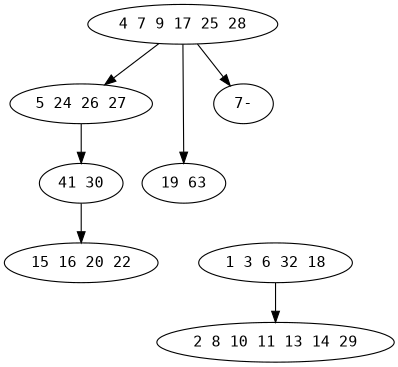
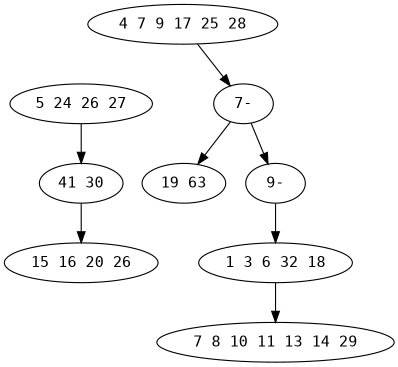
(136, 61) -> none
(183, 98) -> (218, 139)
none -> (276, 183)
(81, 263) -> (81, 263)
(276, 342) -> (276, 342)
